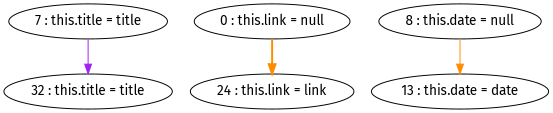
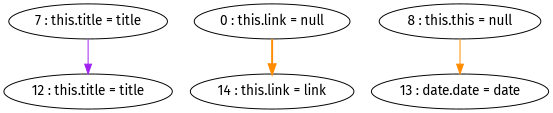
(460, 21) -> (460, 21)
(88, 92) -> (88, 92)
(272, 92) -> (272, 92)
(460, 92) -> (460, 92)
